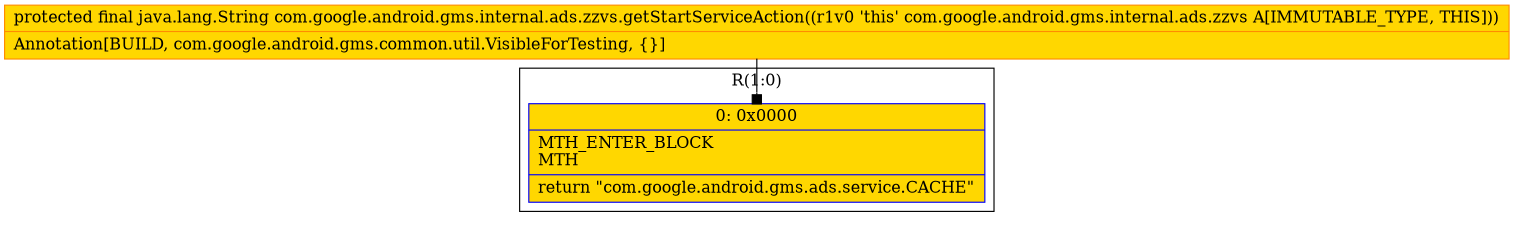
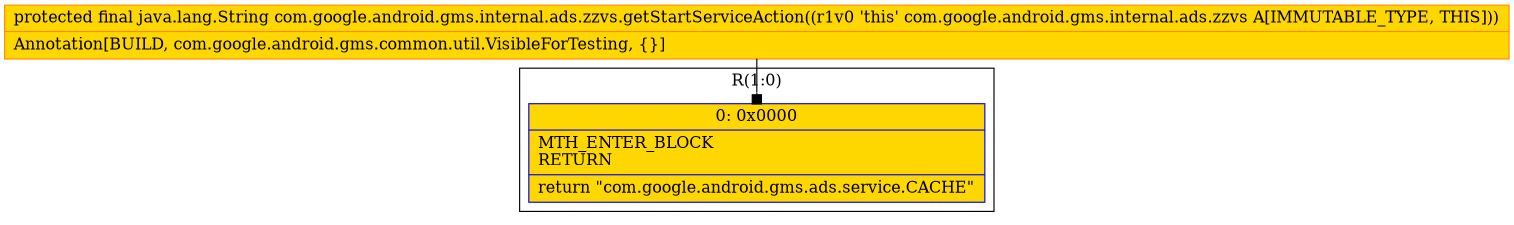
(559, 160) -> (575, 160)
